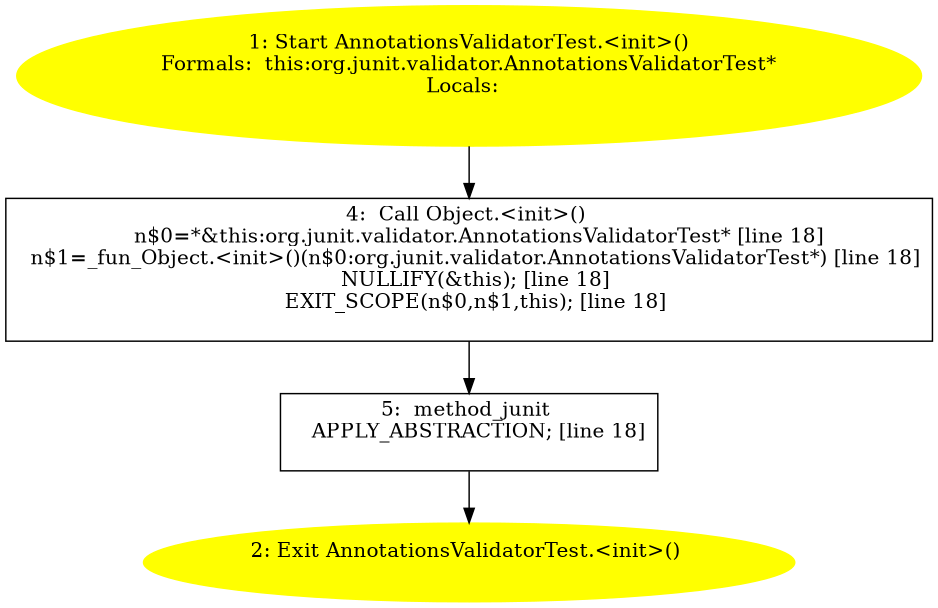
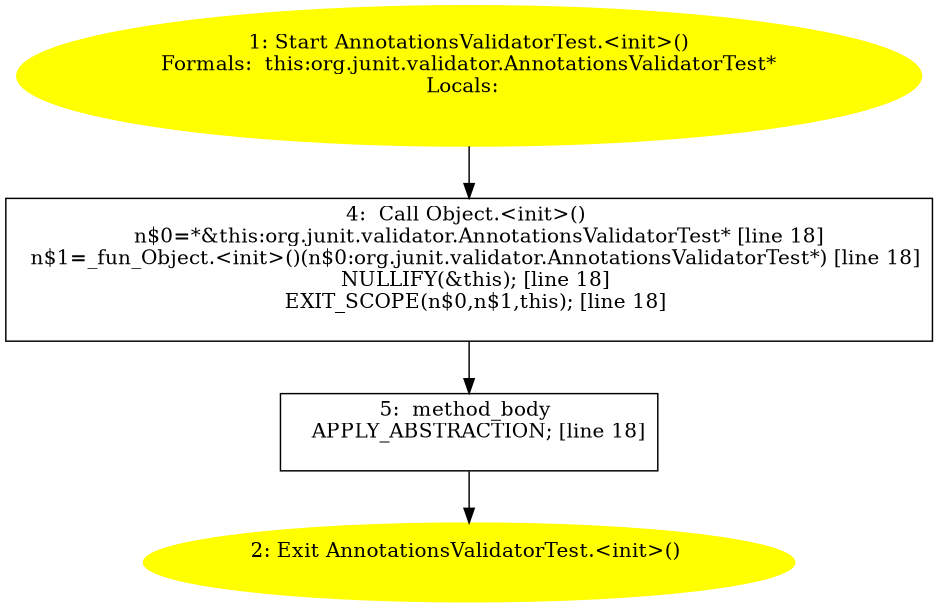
(469, 432) -> (469, 432)
